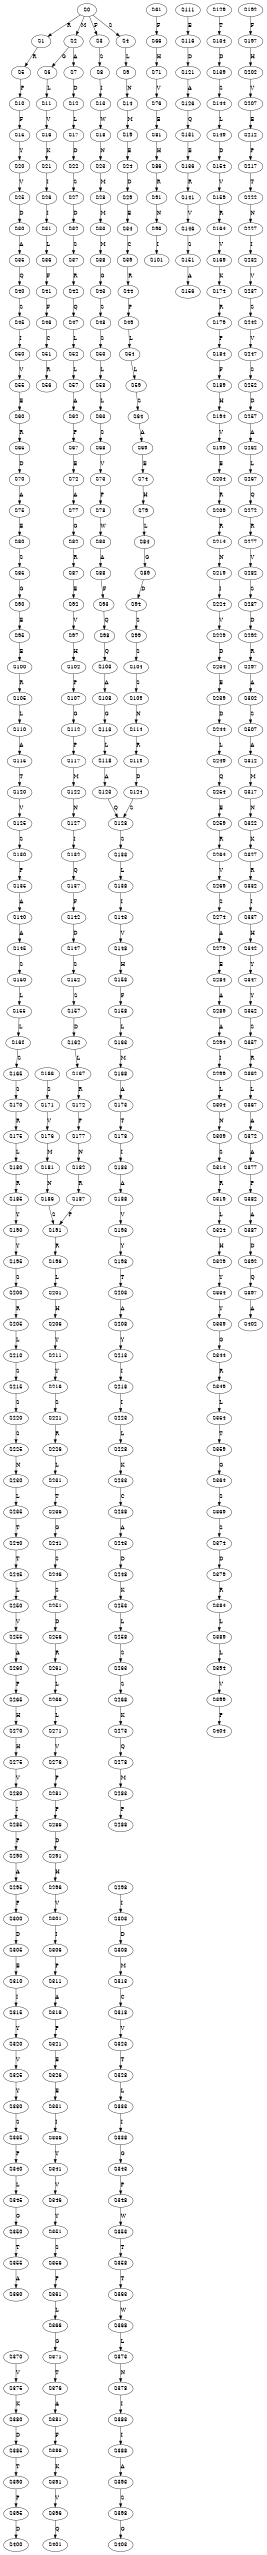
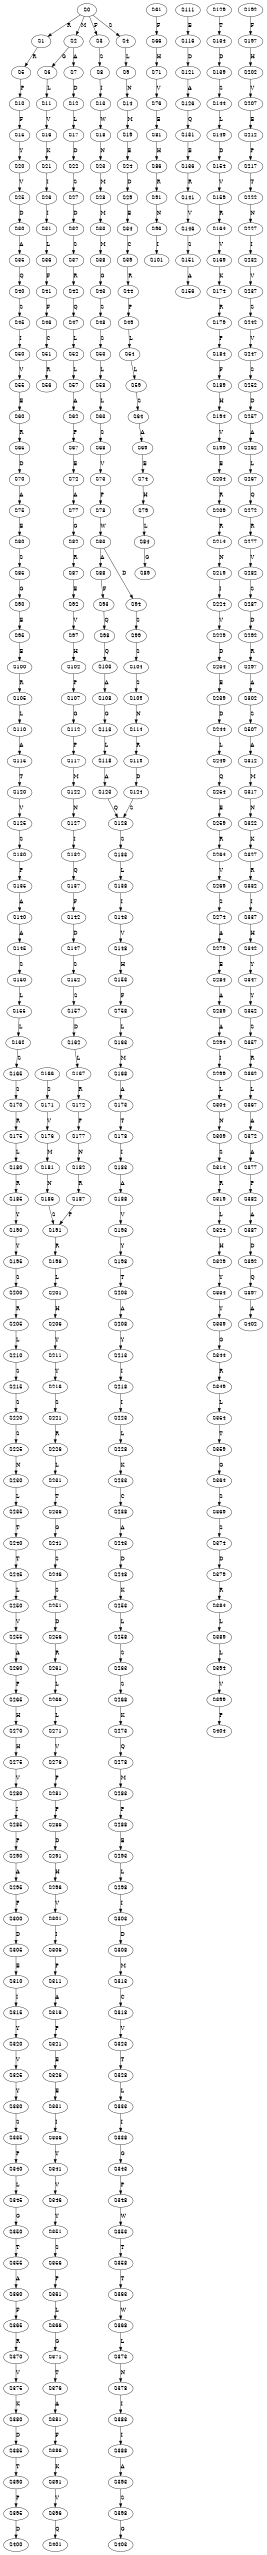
(141, 587) -> (117, 572)
(121, 1012) -> (121, 1012)
none -> (121, 1857)
none -> (16, 2326)
